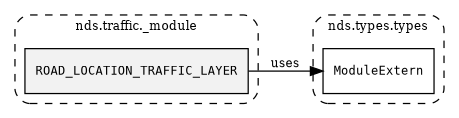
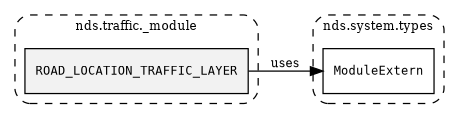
(379, 27) -> (379, 27)
